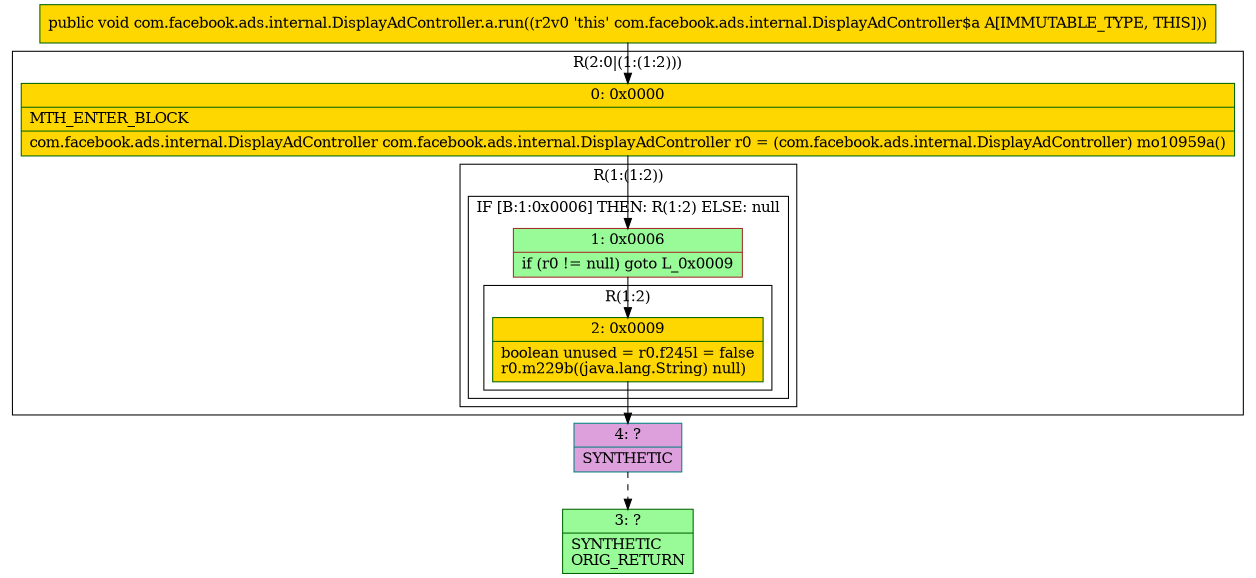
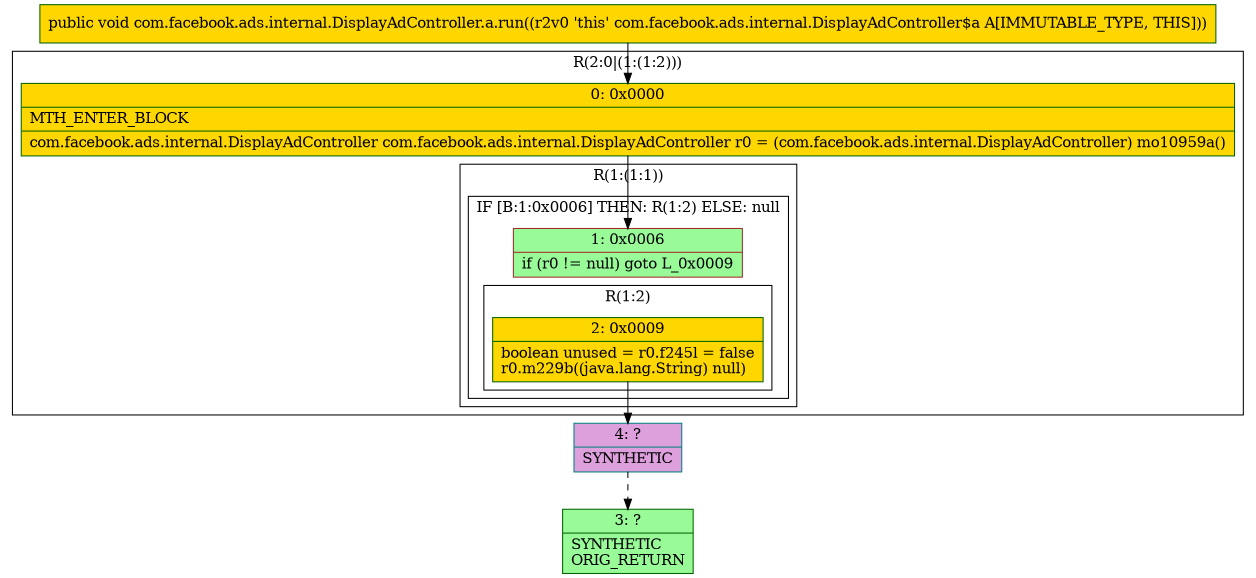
(628, 176) -> (628, 176)
(628, 292) -> none
